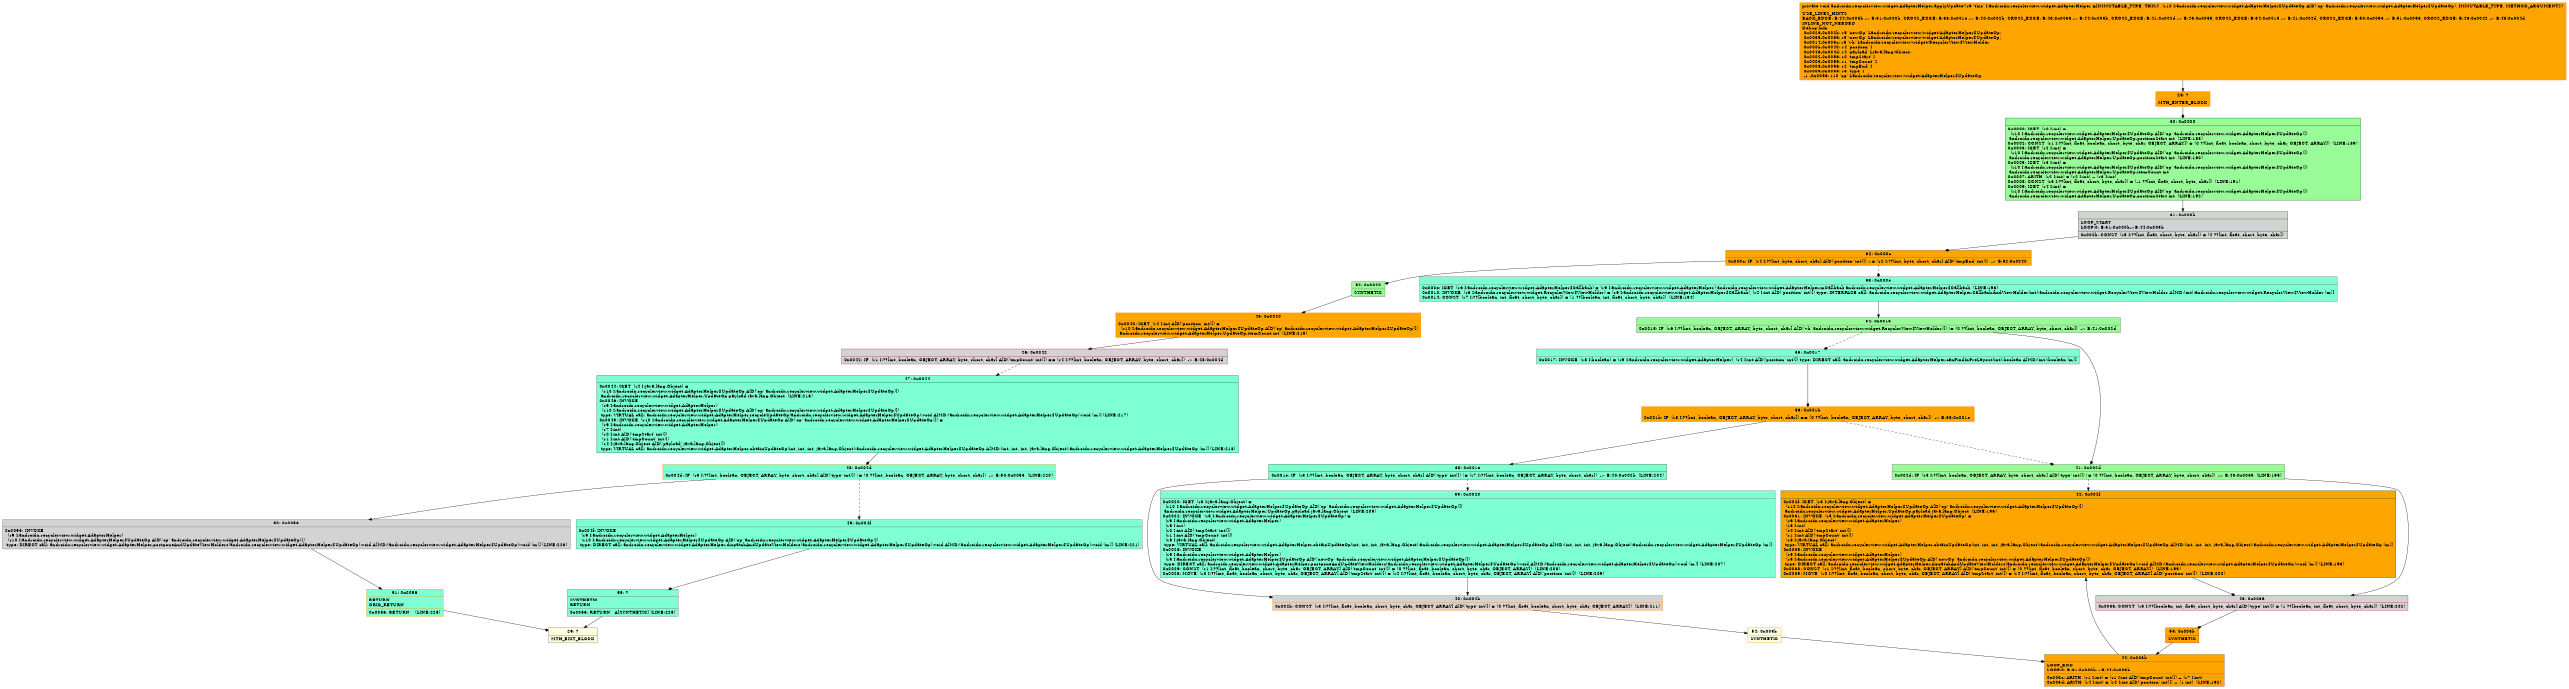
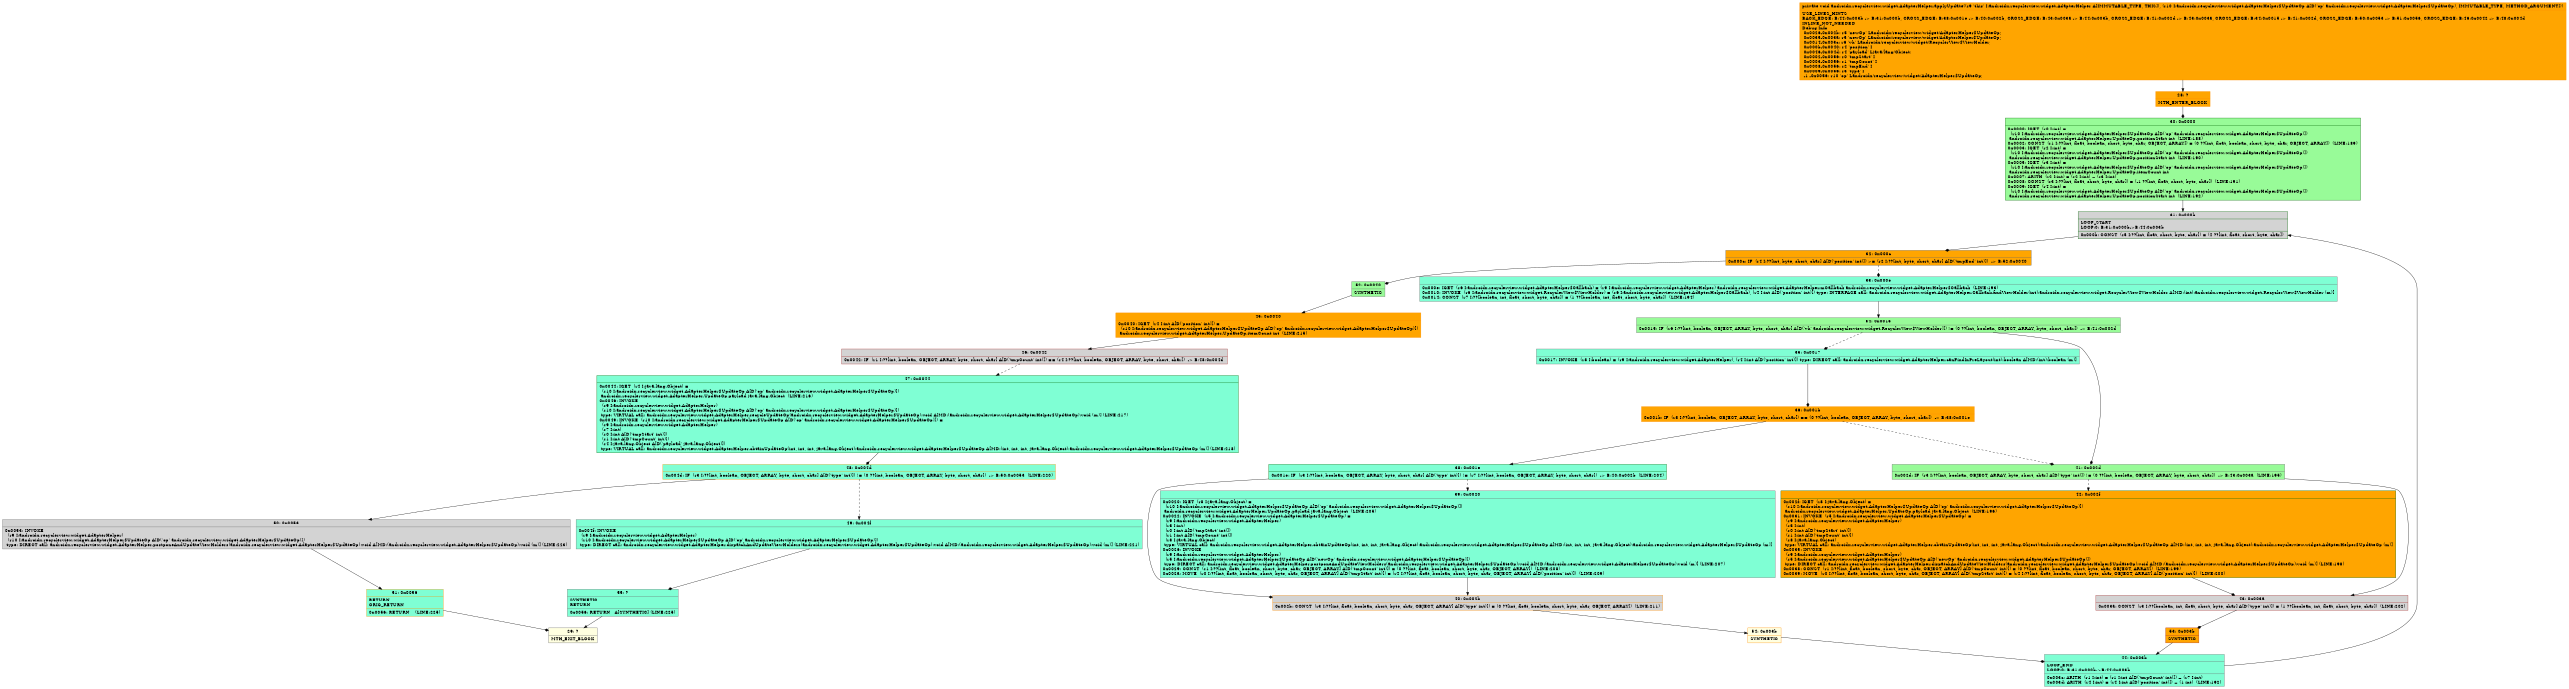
(2095, 621) -> (2417, 480)
(2134, 670) -> (2134, 670)
